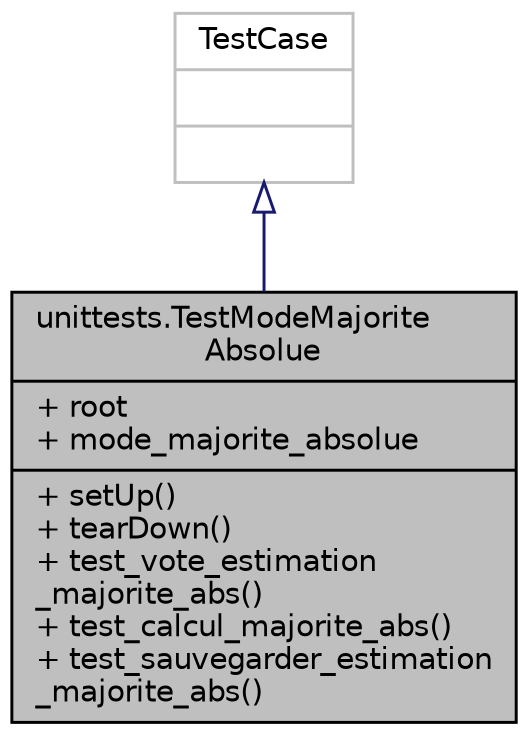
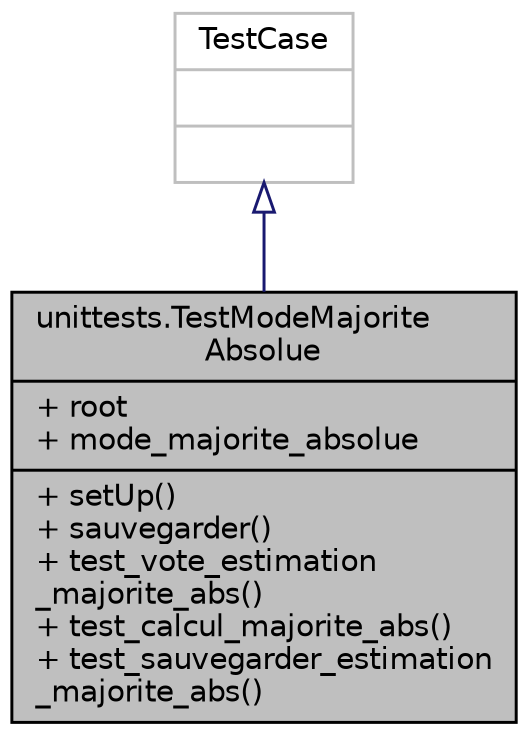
(135, 530) -> (154, 530)
